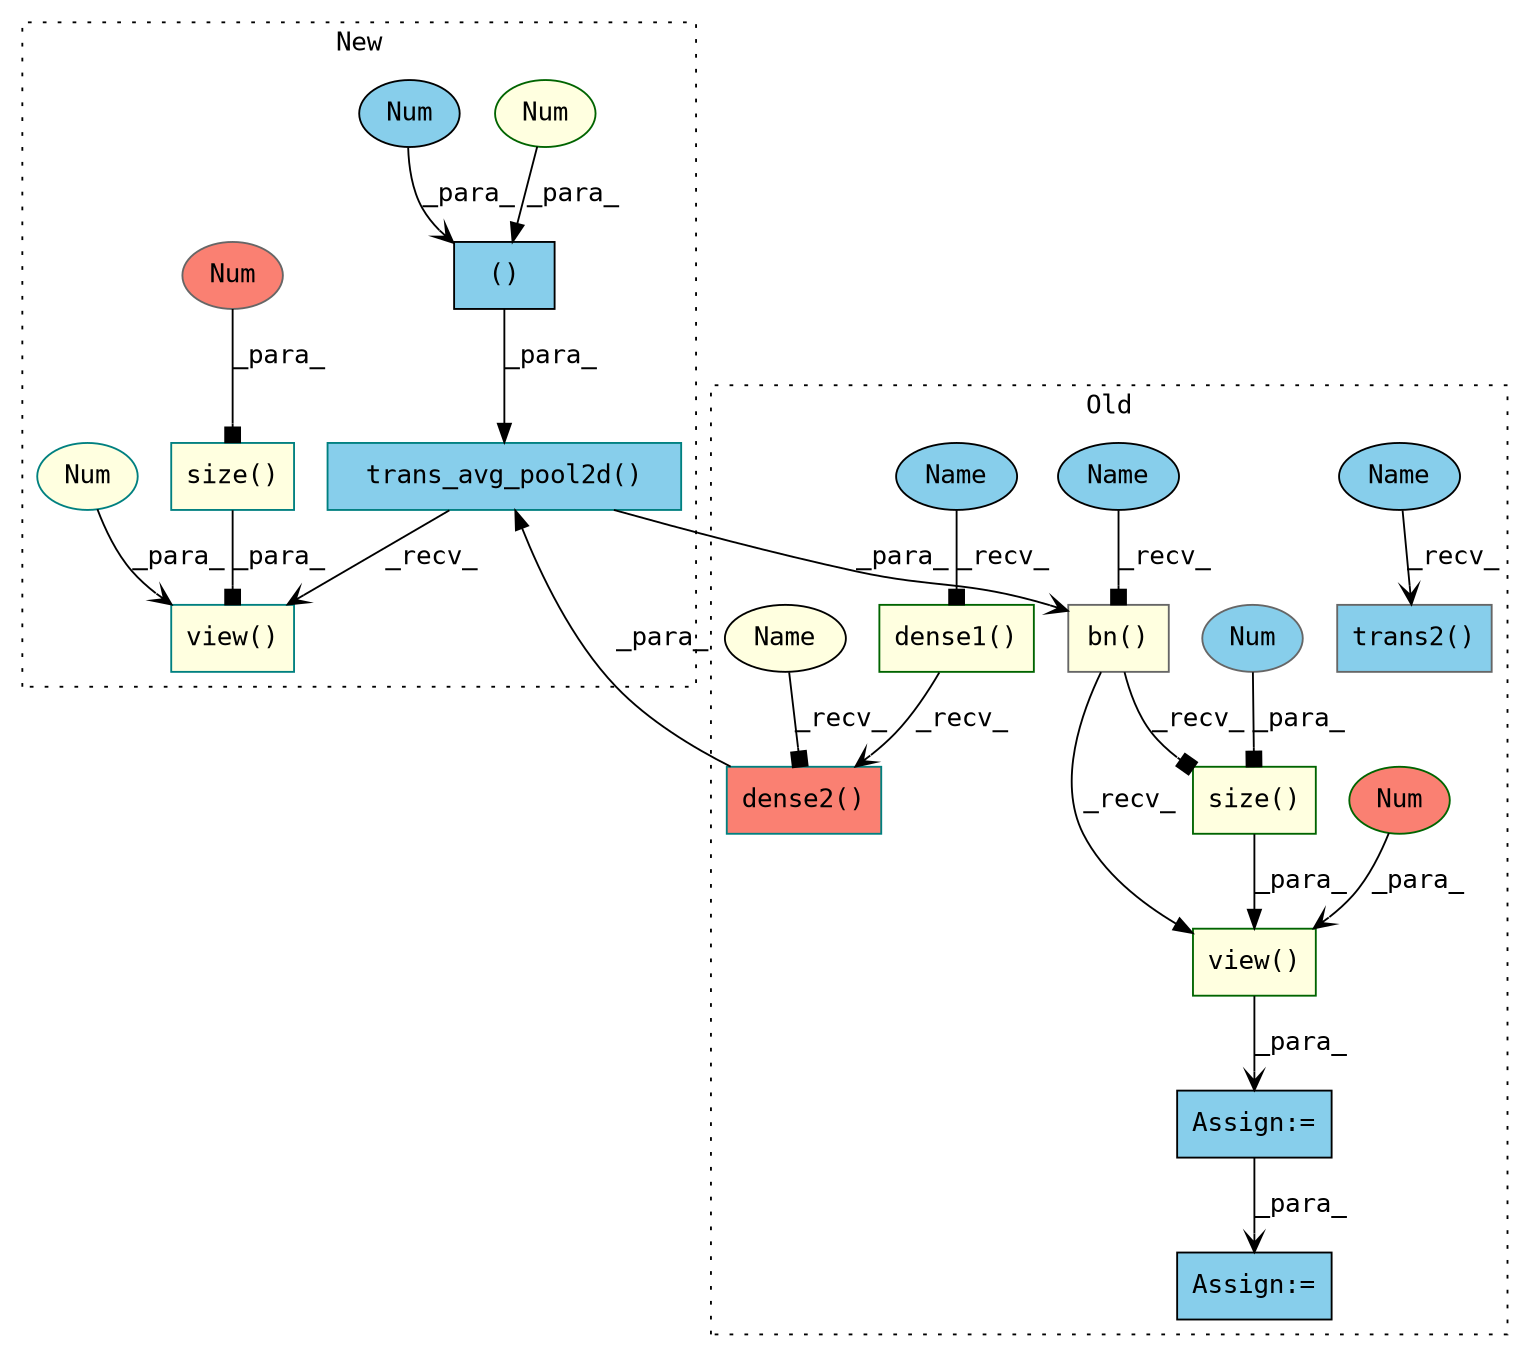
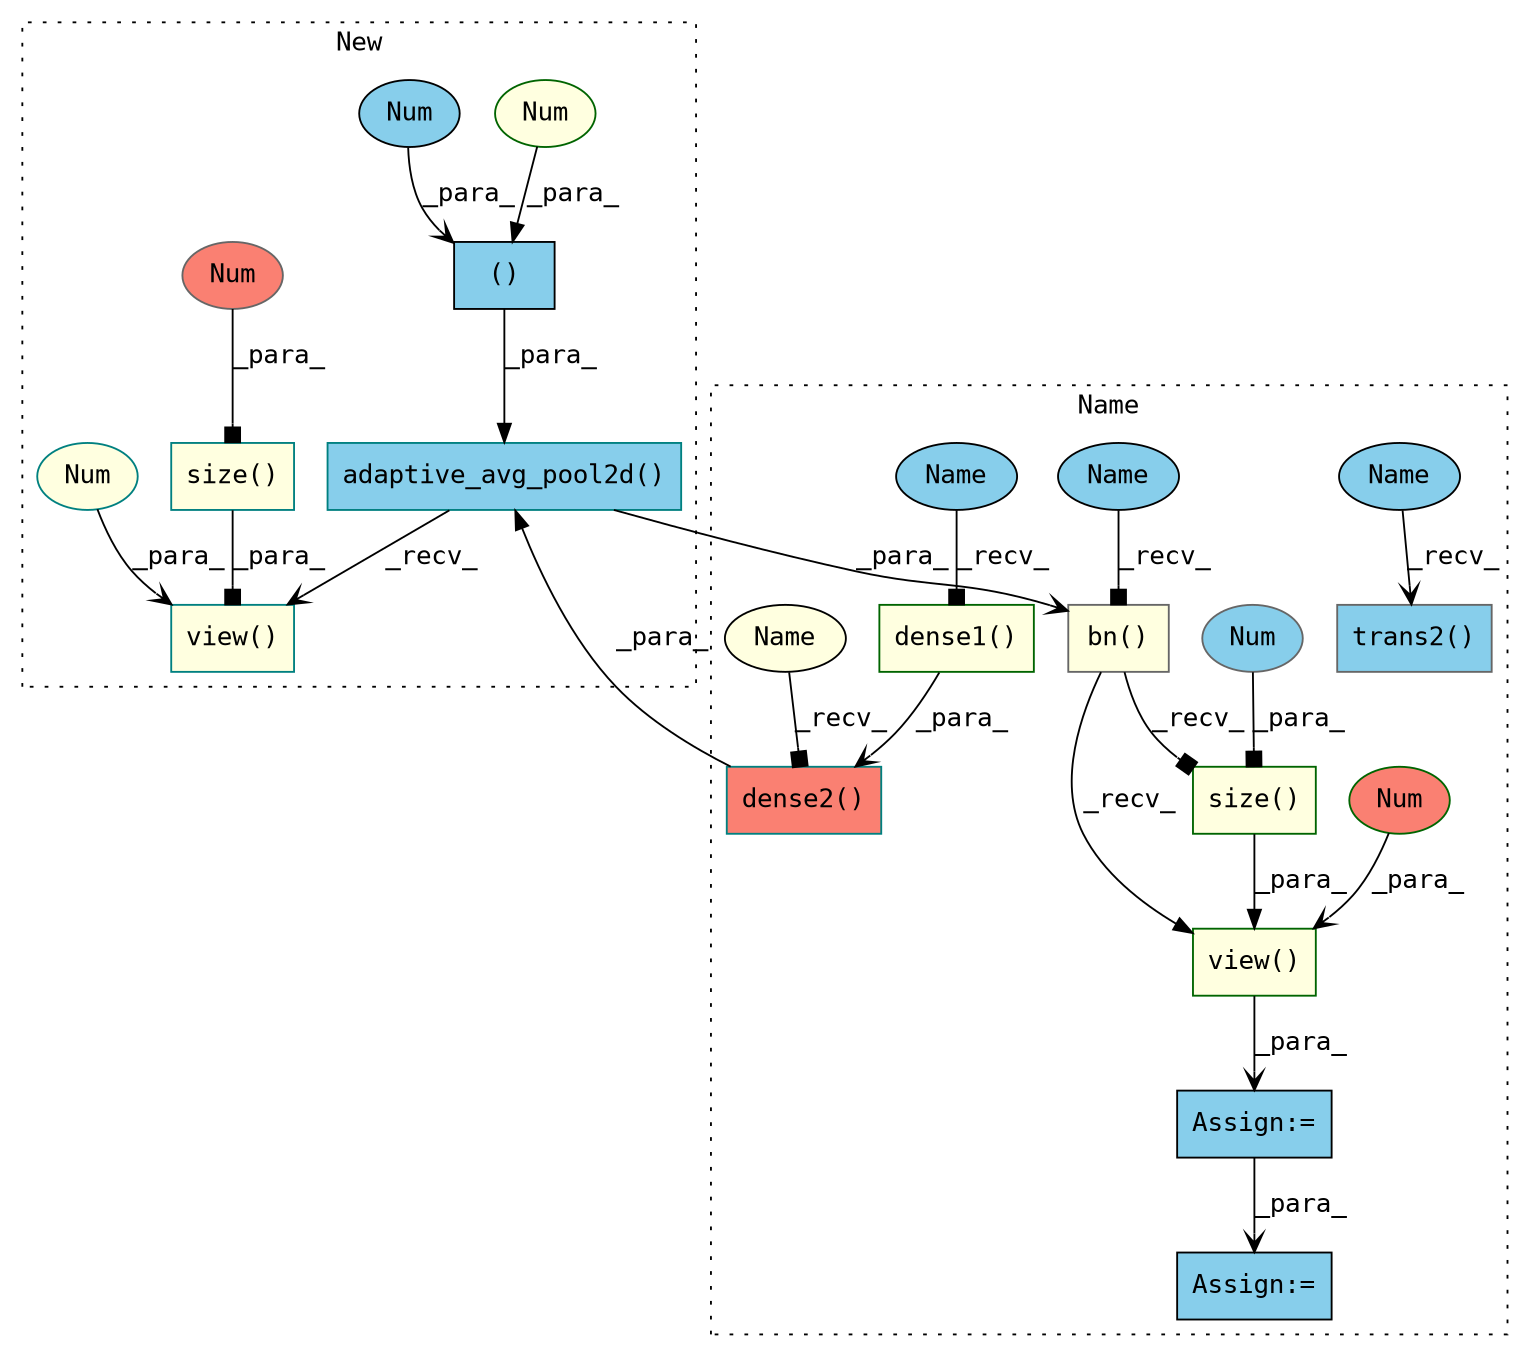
(1109, 407) -> (1109, 407)
(504, 476) -> (504, 476)
(962, 719) -> (962, 719)
